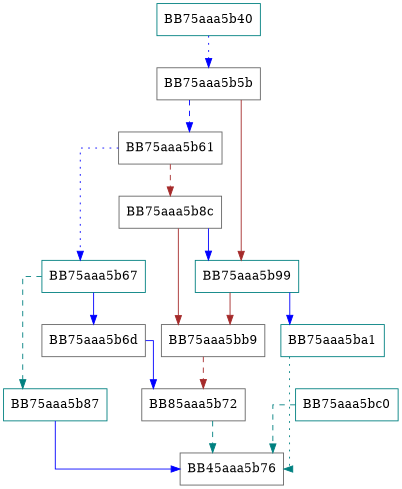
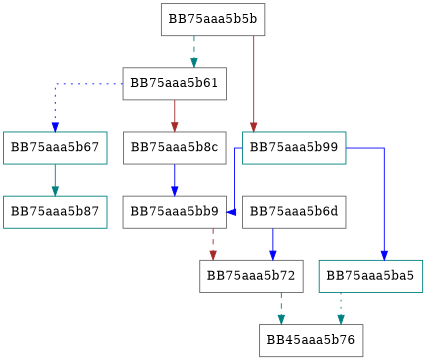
(209, 20) -> none
(189, 111) -> (194, 47)
(170, 176) -> (175, 111)
(208, 240) -> none
(178, 272) -> (175, 176)
(94, 304) -> none
(230, 304) -> (235, 177)
(23, 319) -> (55, 176)
(333, 341) -> (371, 276)
(193, 405) -> (251, 276)
(347, 405) -> none
(89, 469) -> none
